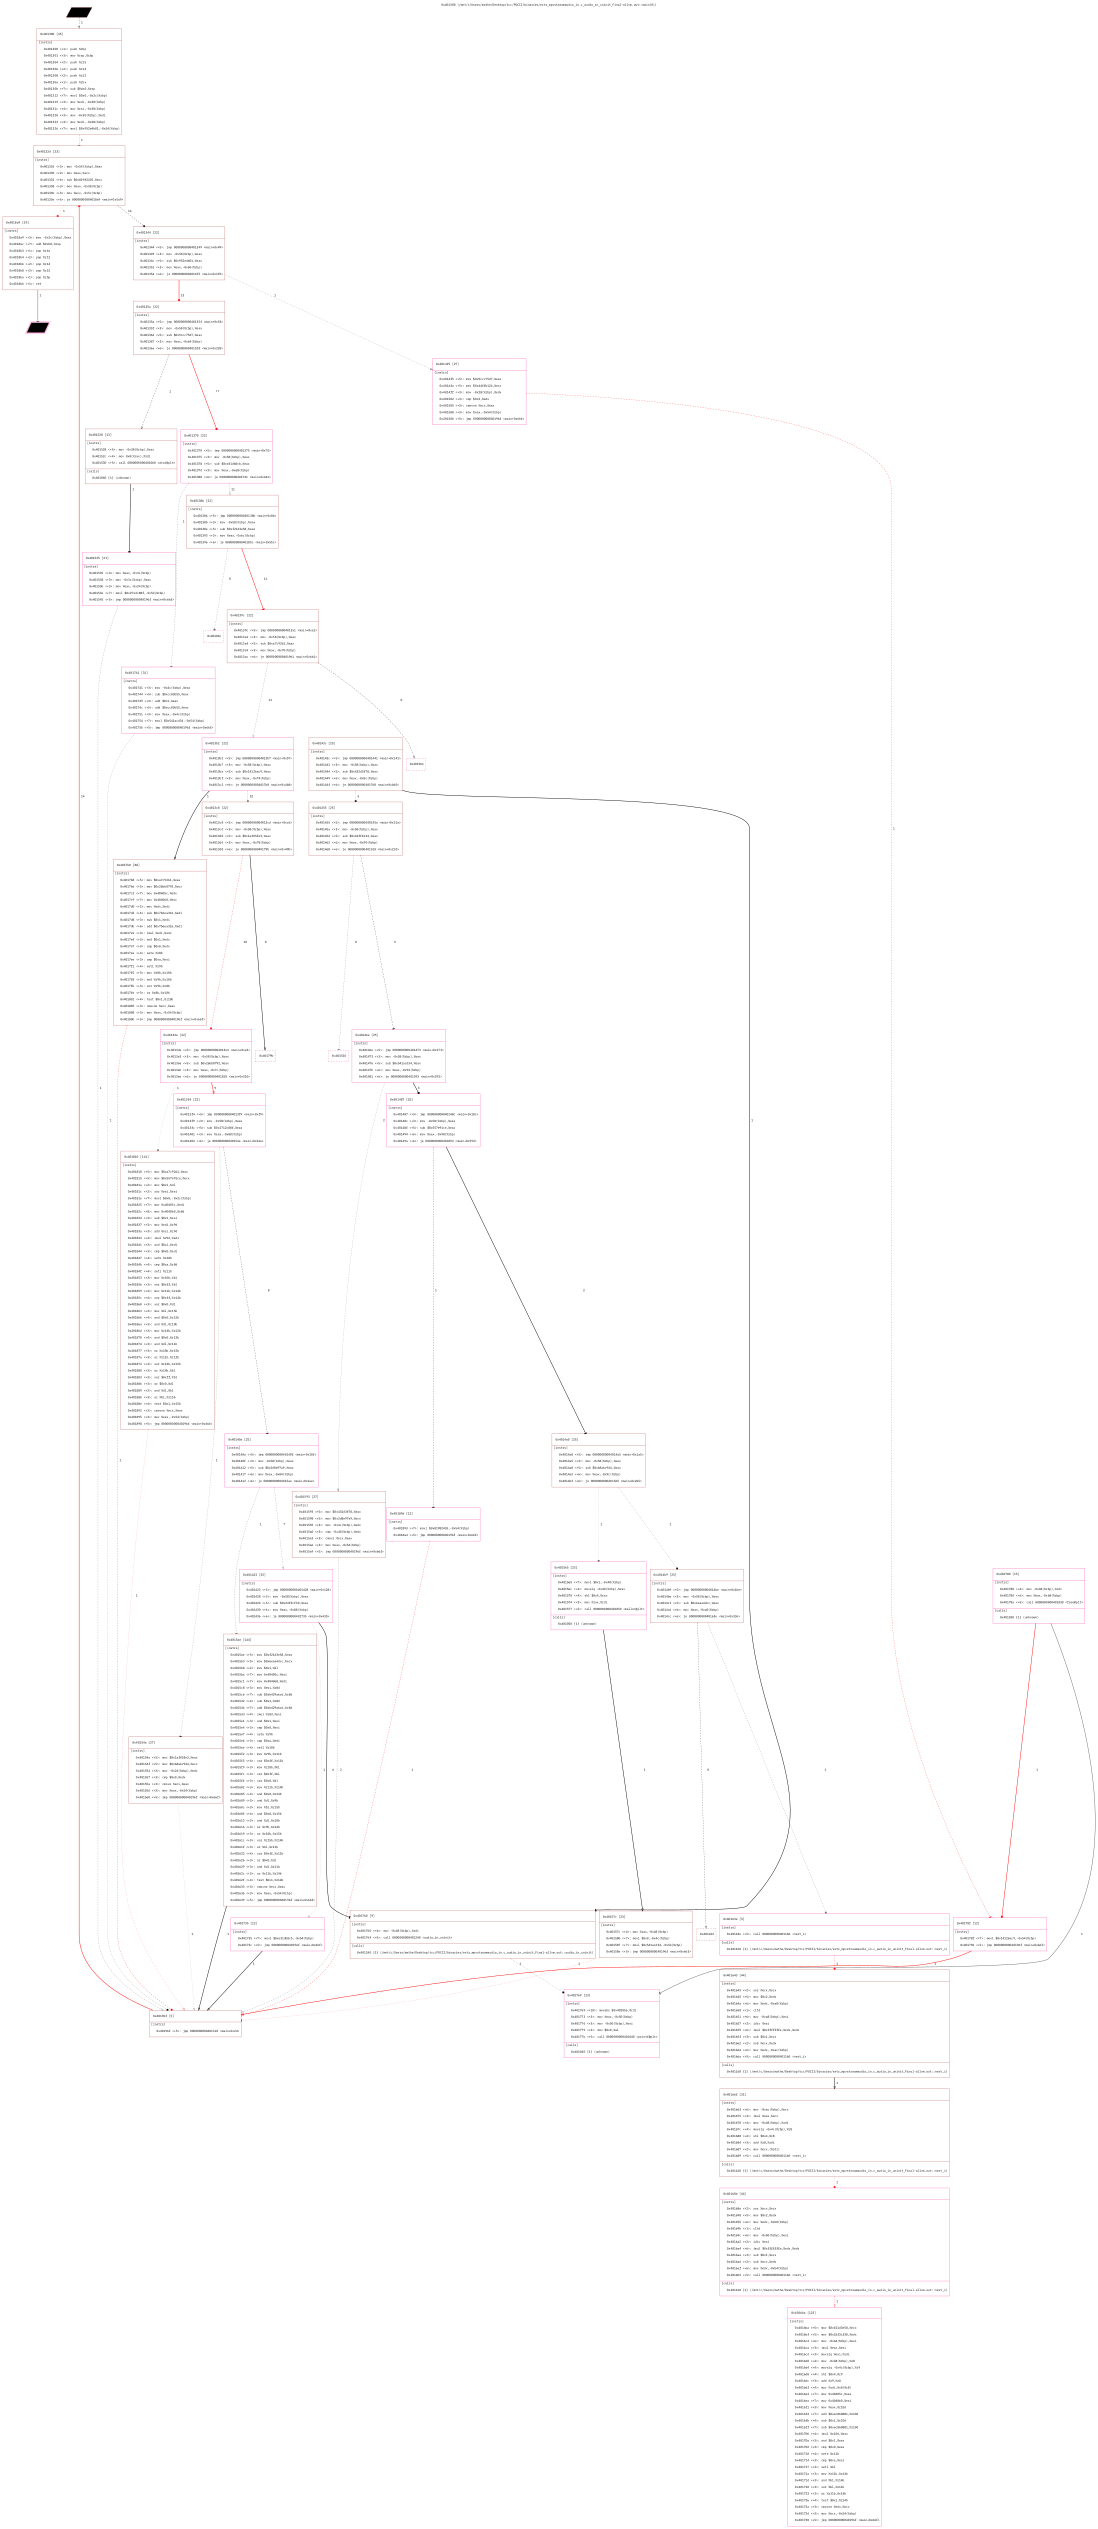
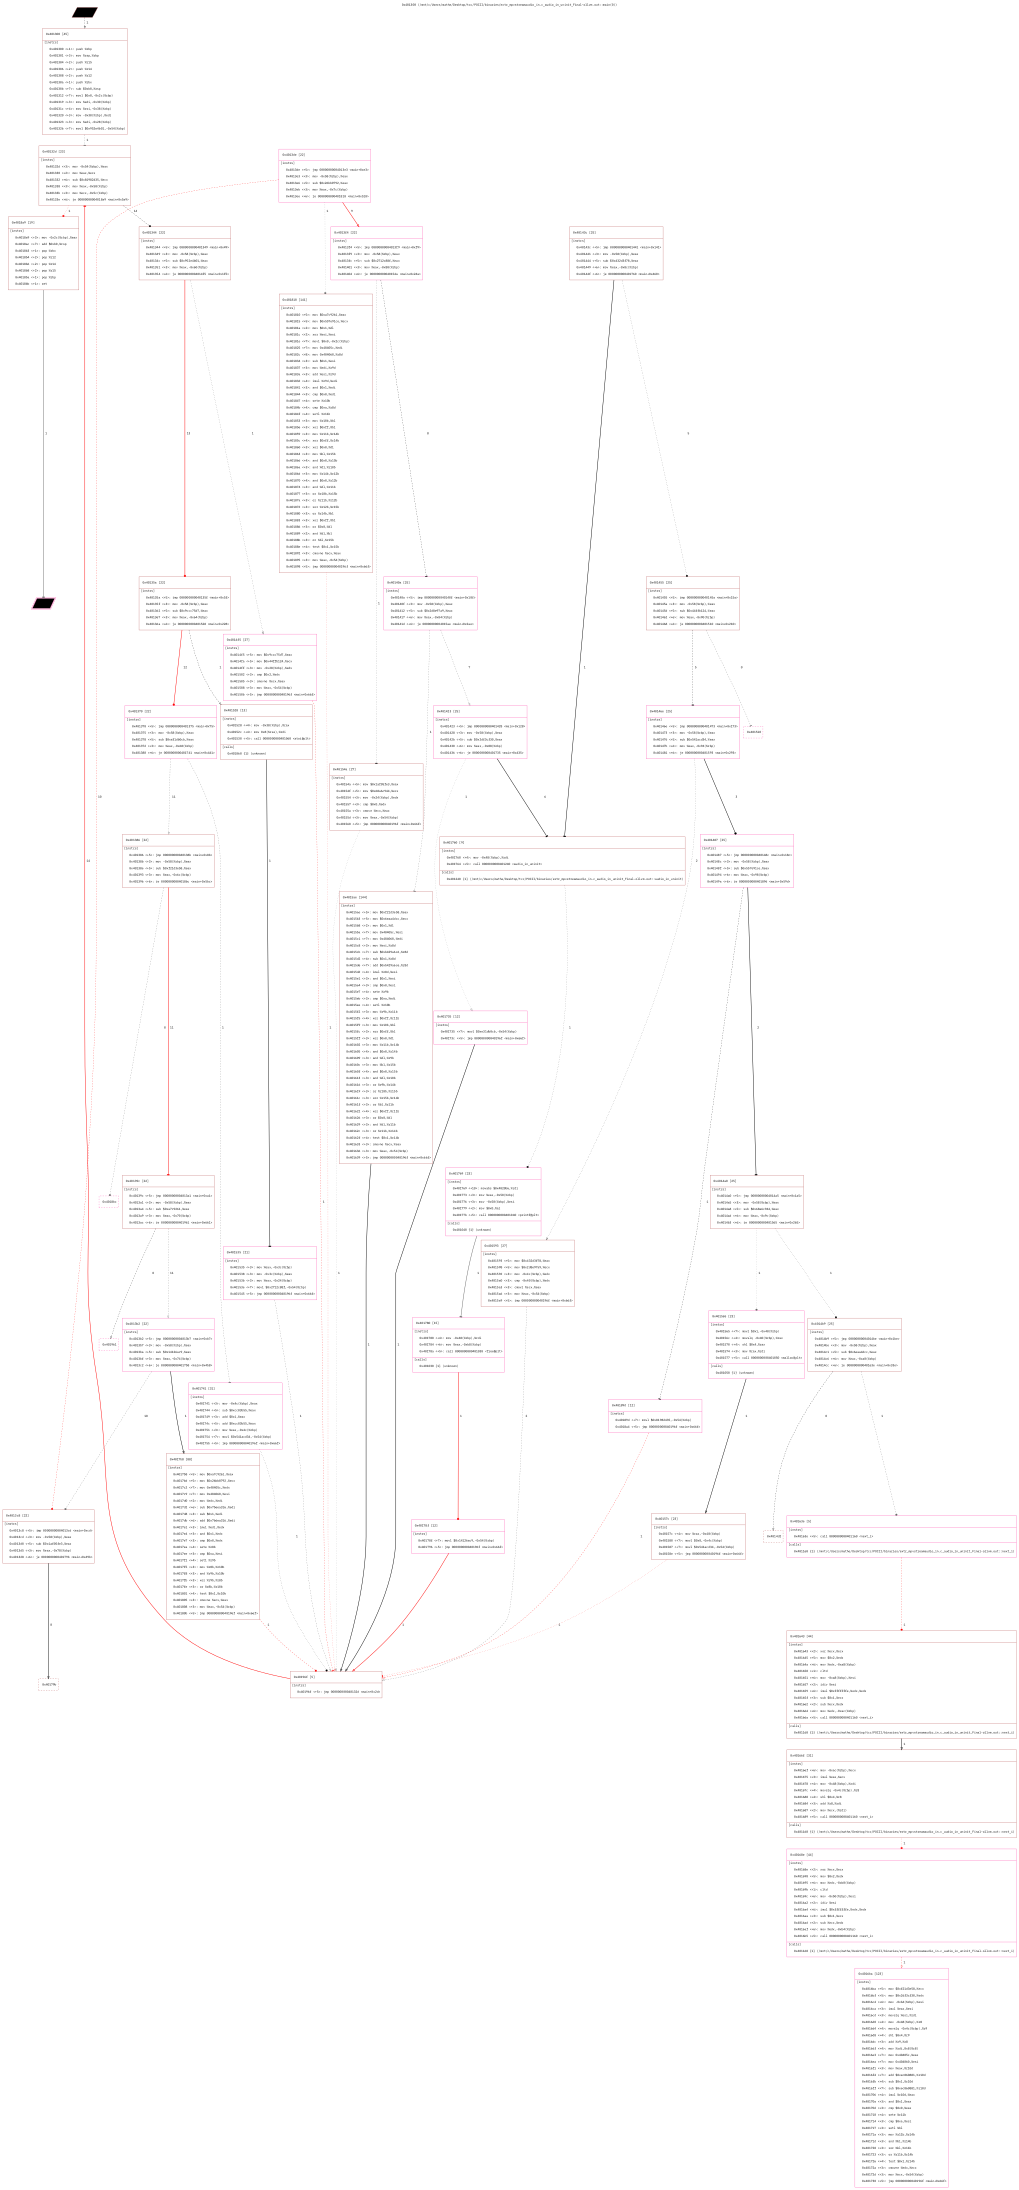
(227, 941) -> (96, 776)
(891, 1015) -> (321, 1185)
(1029, 1963) -> (467, 1276)
